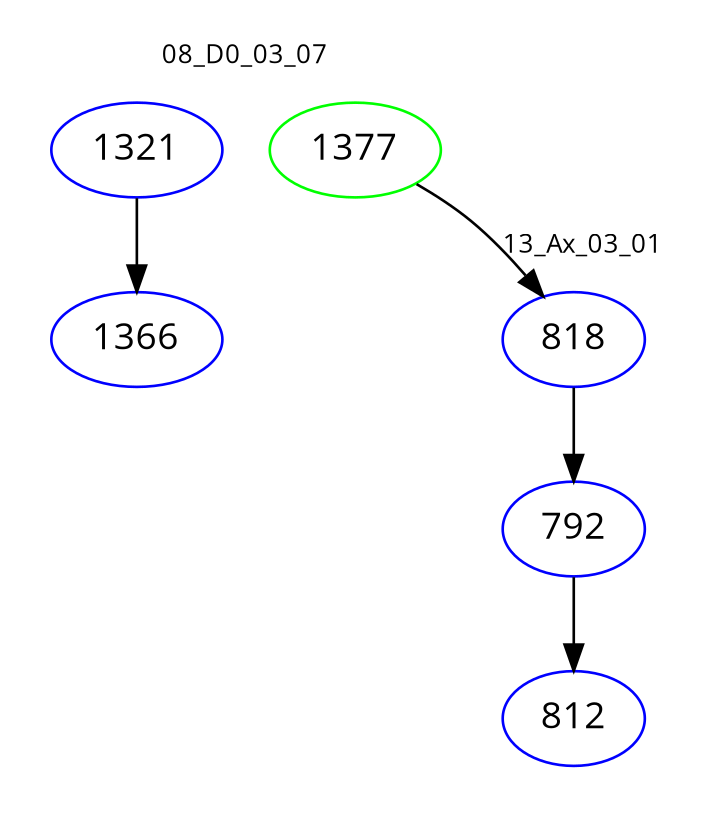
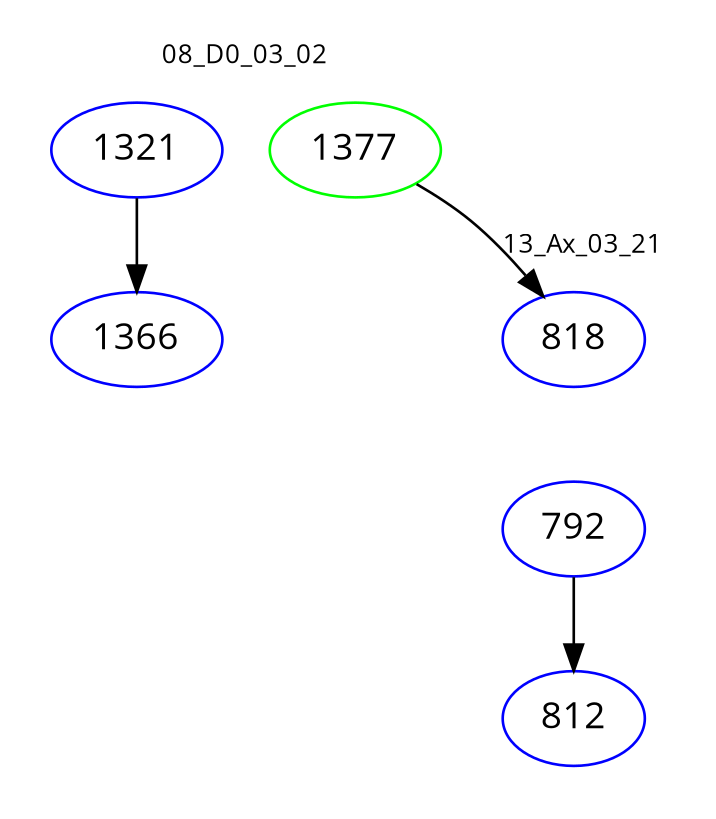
(246, 57) -> (246, 57)
(583, 246) -> (583, 246)
(574, 421) -> none
